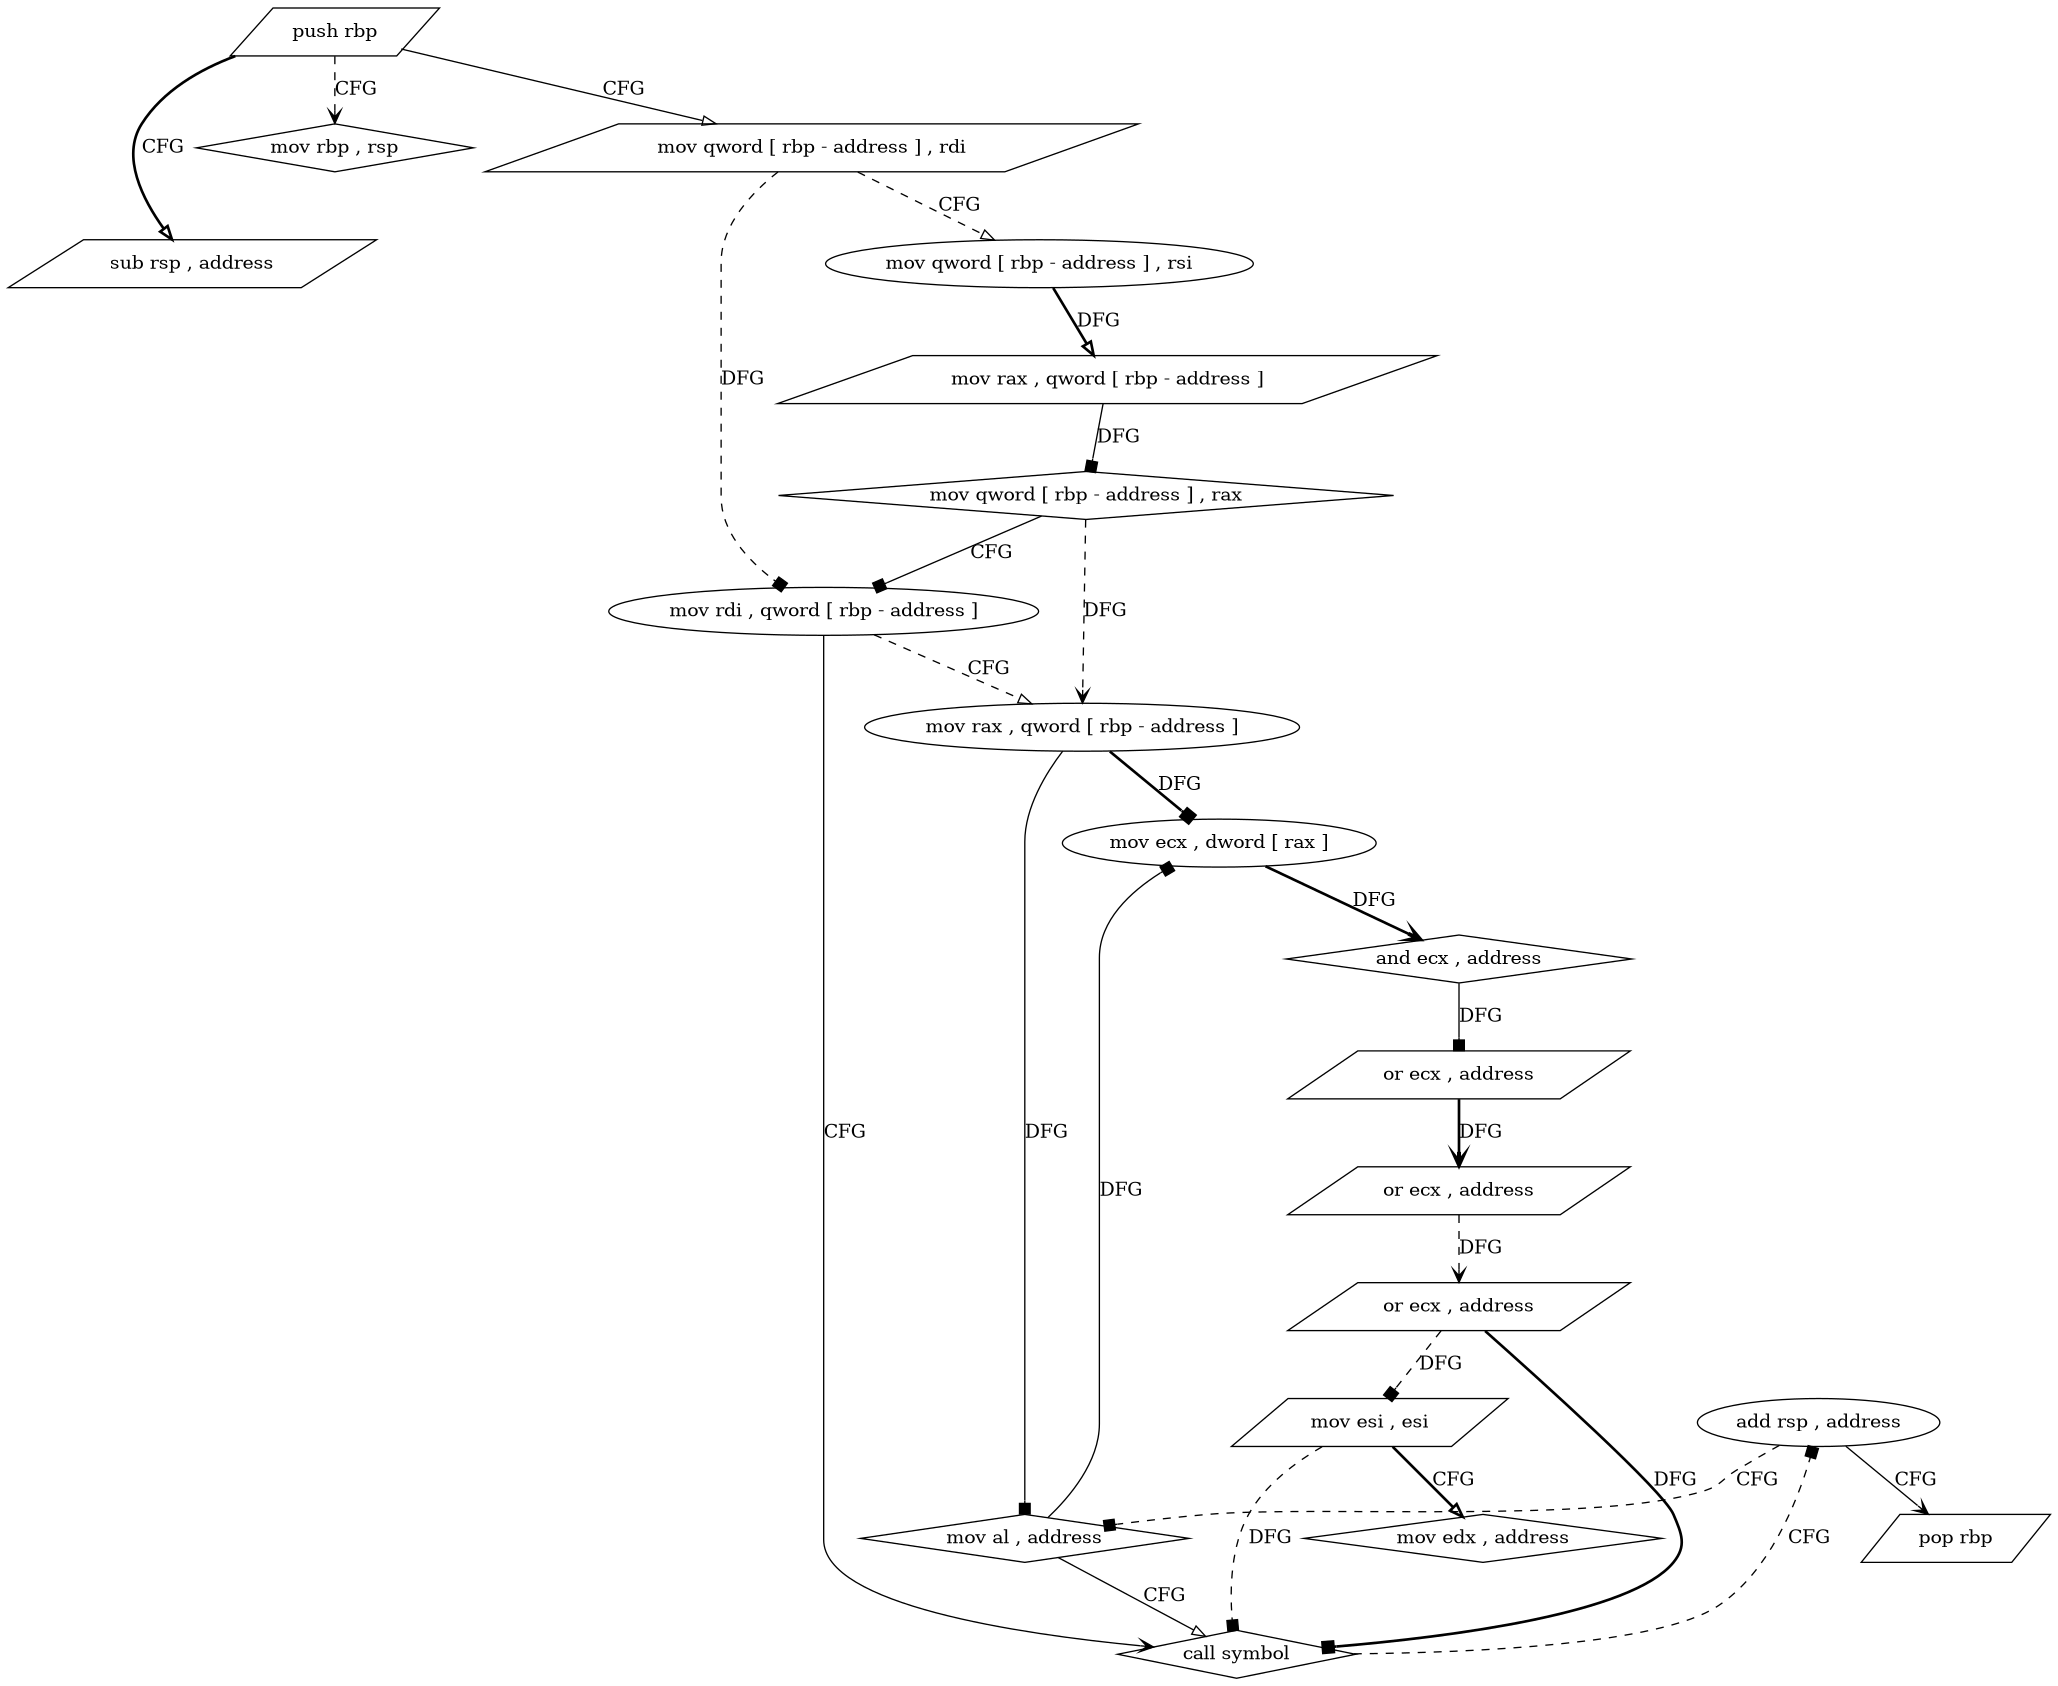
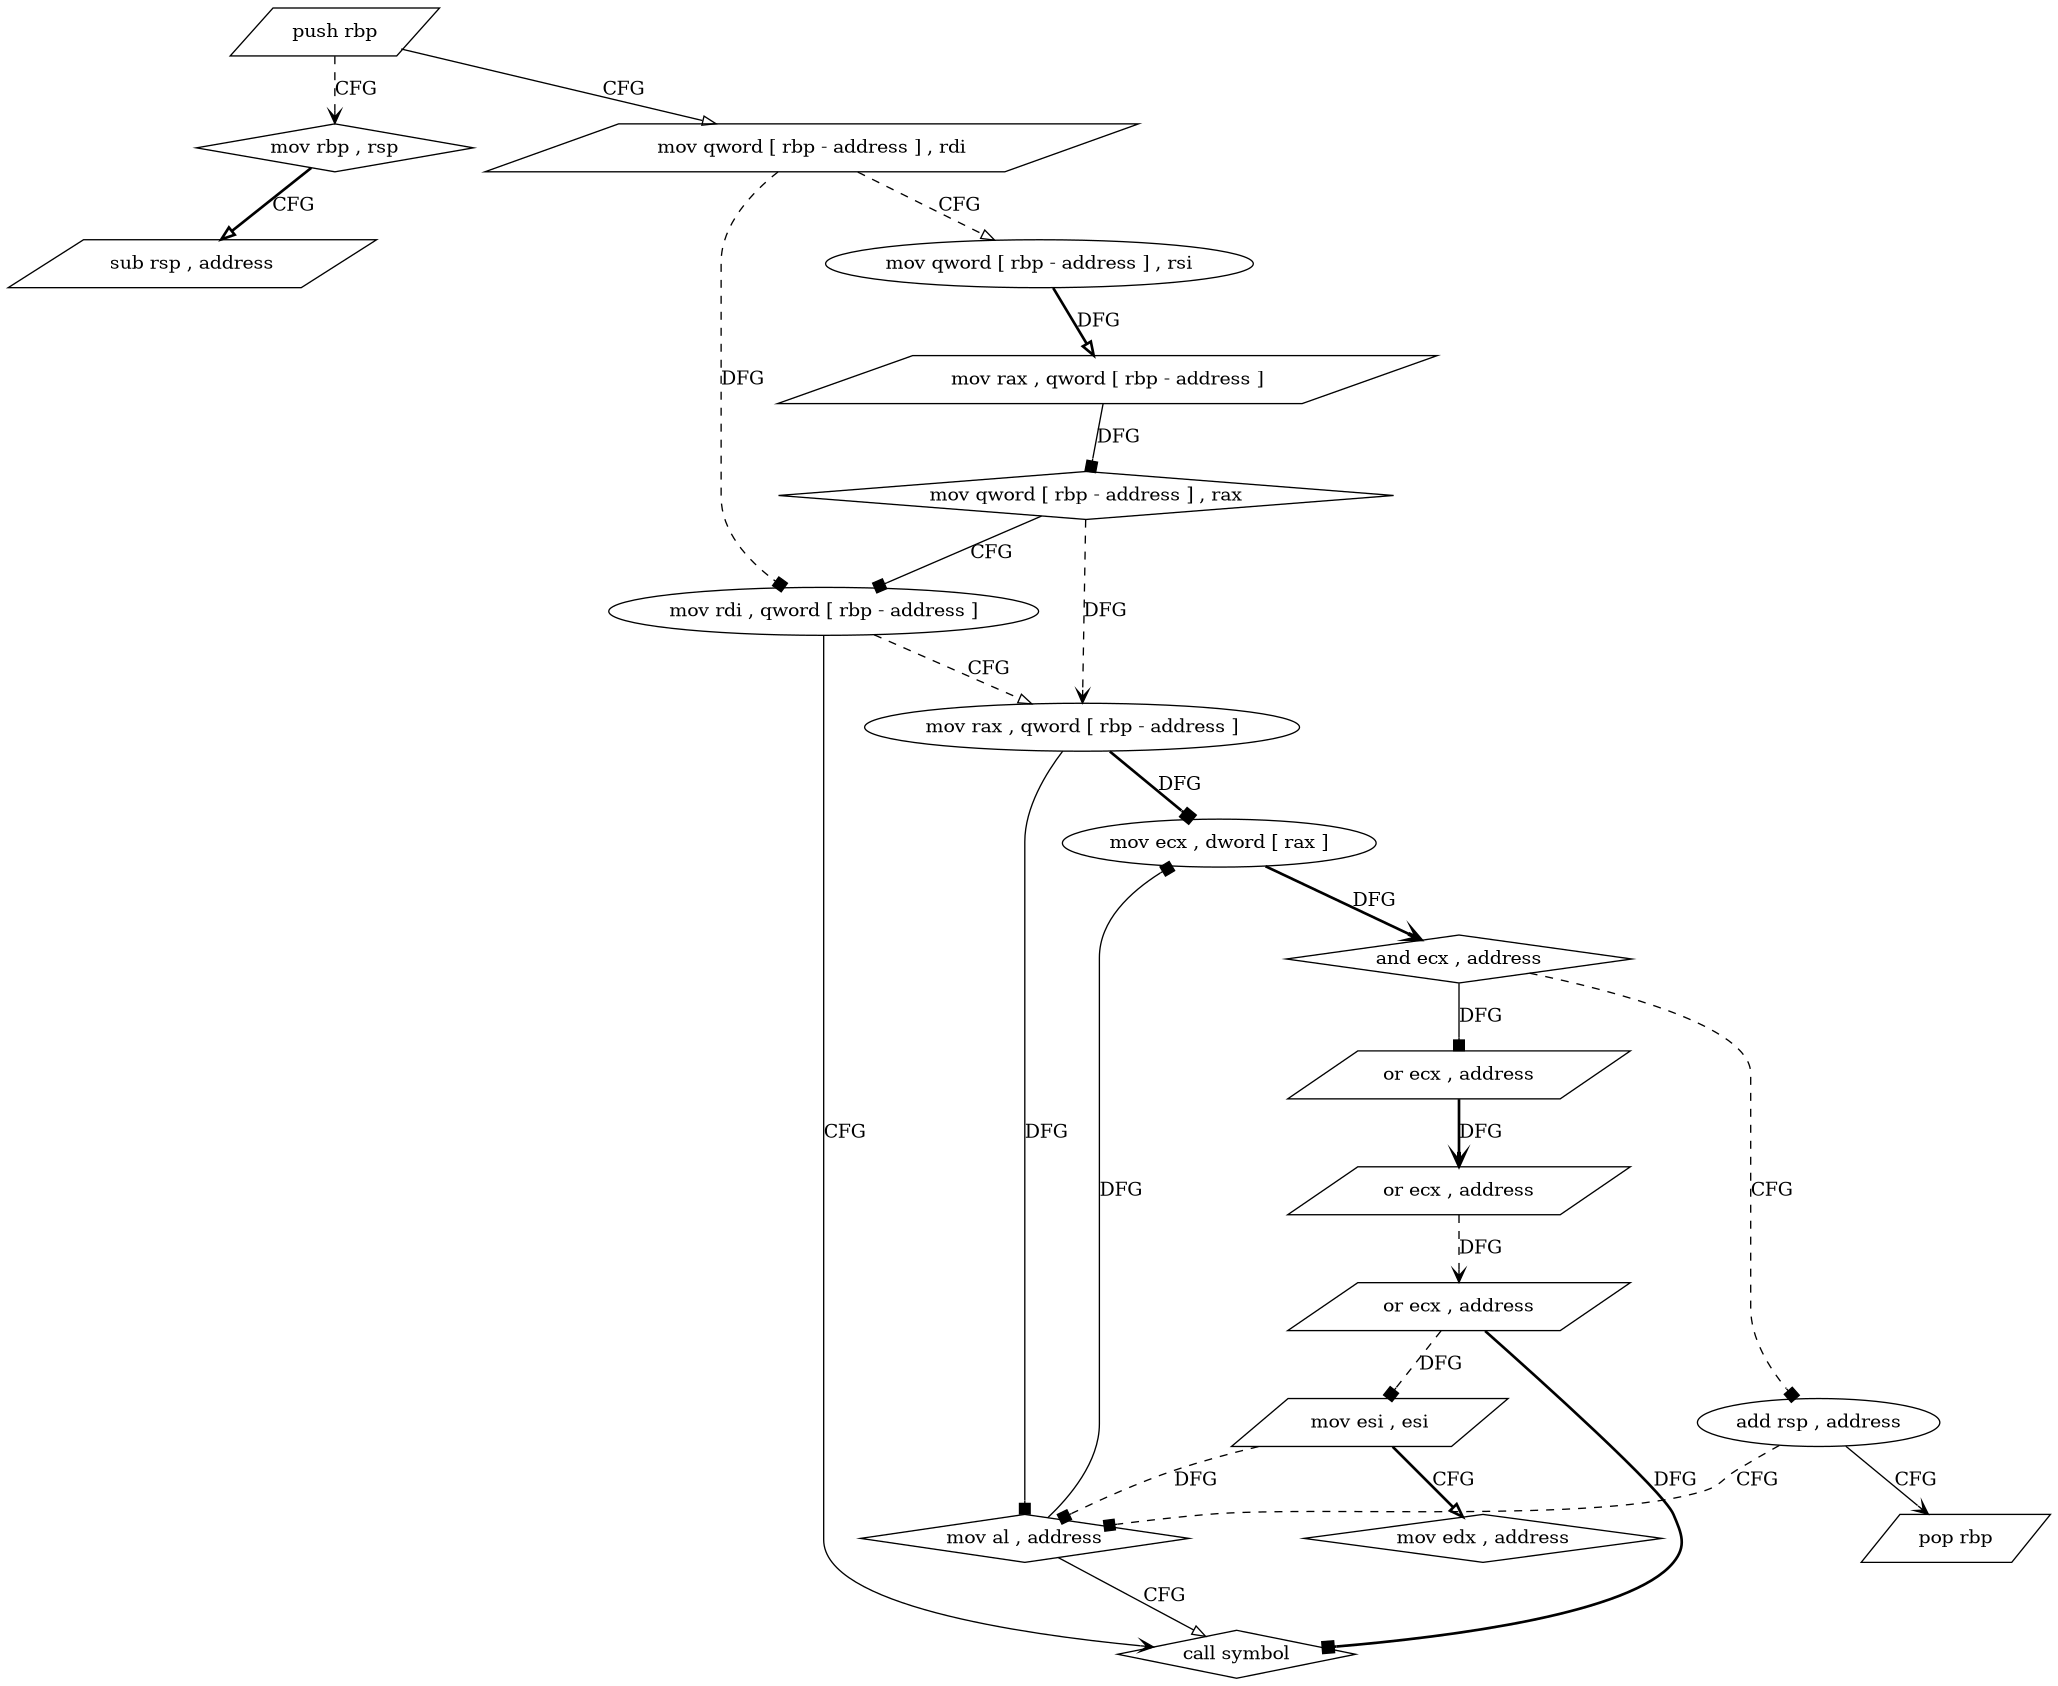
(143, 122) -> (272, 199)
(1245, 1521) -> (1163, 1474)
(1626, 1635) -> (1751, 1110)
